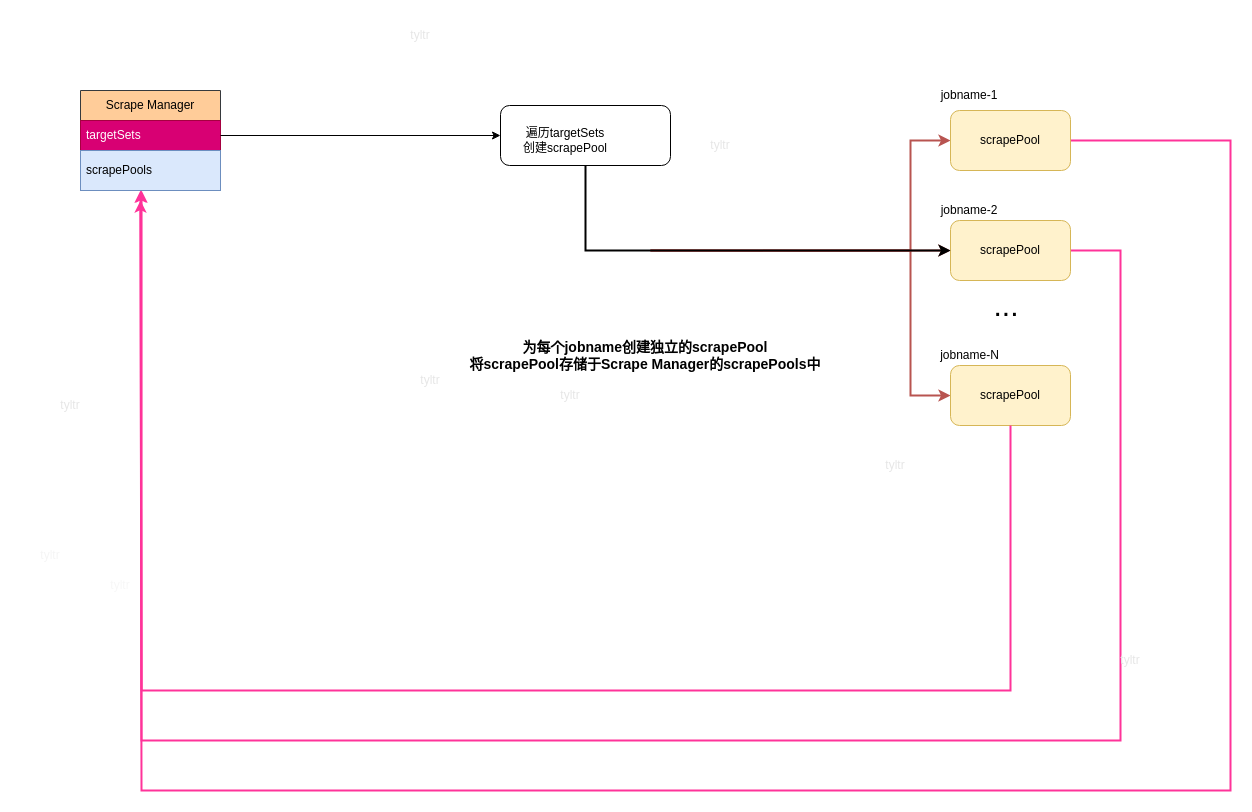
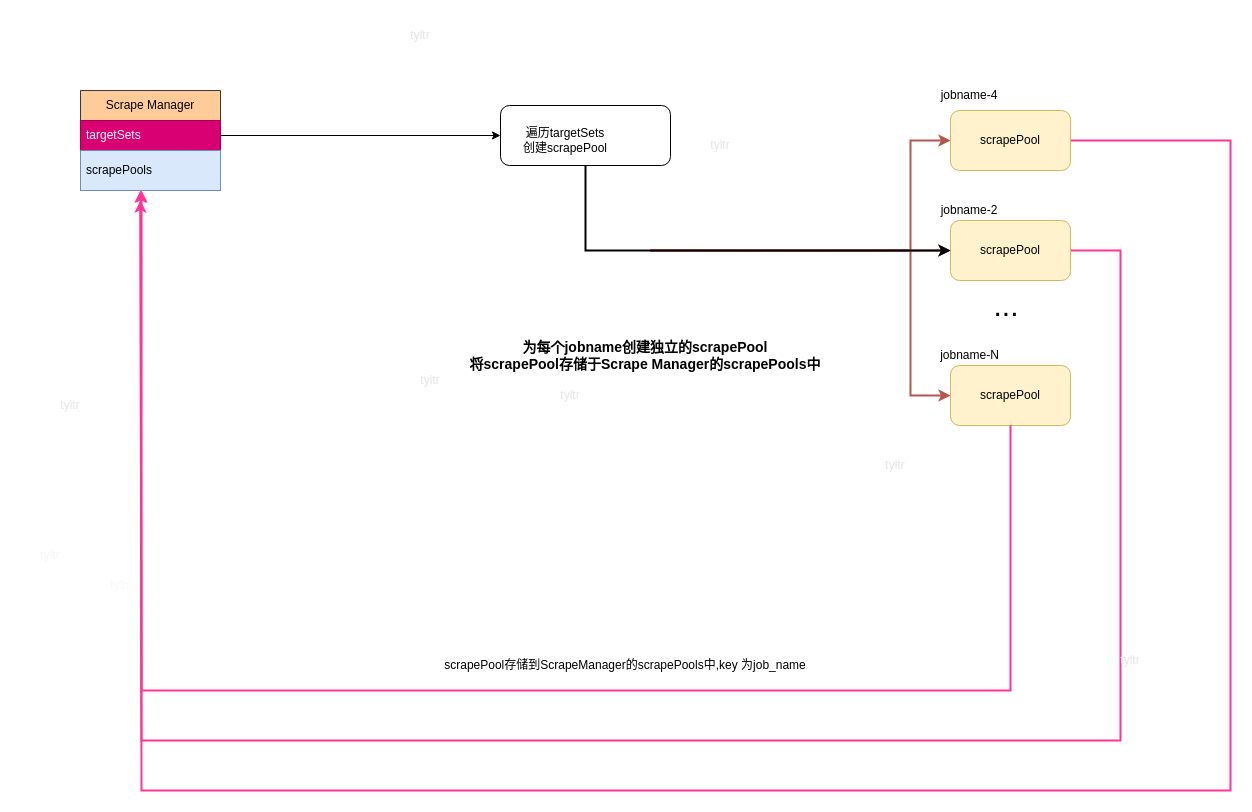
(970, 96) -> (970, 96)
none -> (626, 666)
